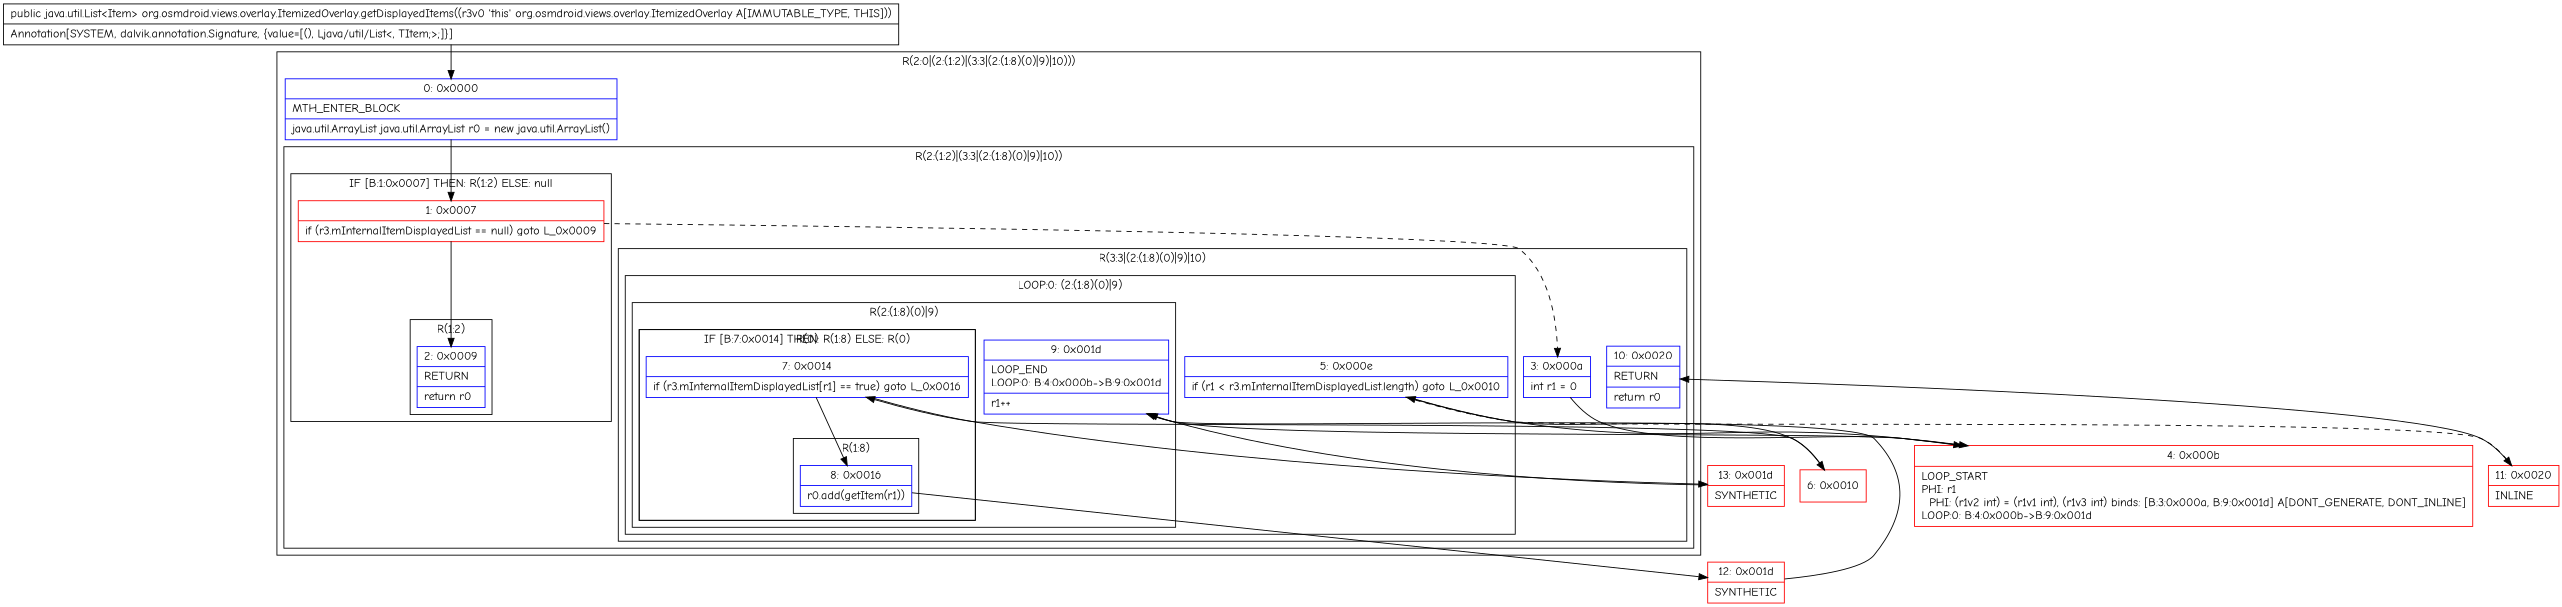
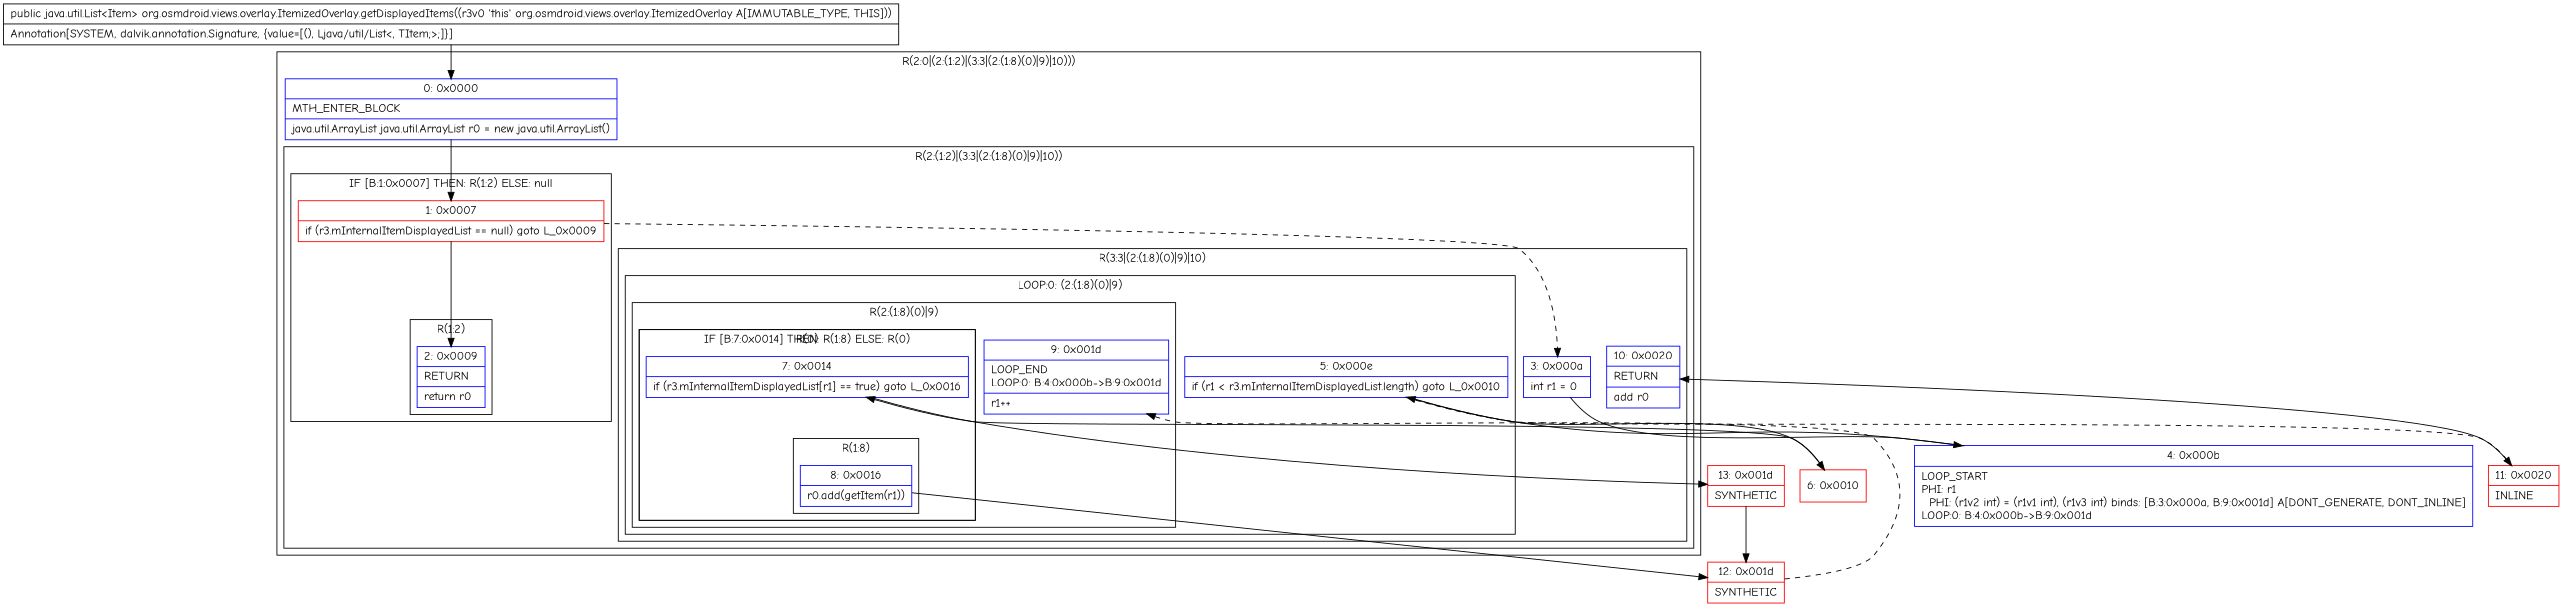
(1638, 397) -> (1632, 397)
(1627, 423) -> (1627, 423)
(830, 428) -> none
(1552, 434) -> none
(1389, 463) -> (1746, 530)
(2194, 486) -> (2194, 486)
